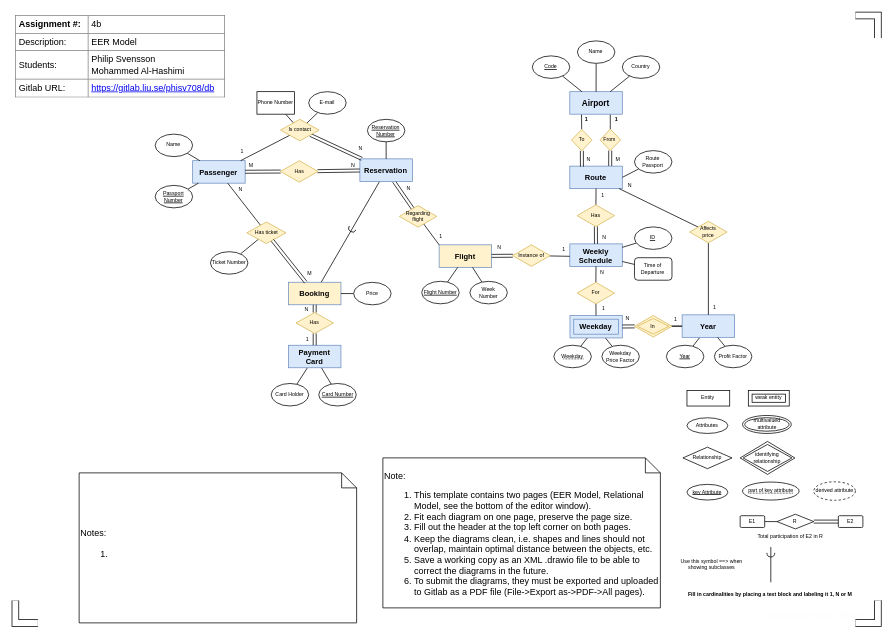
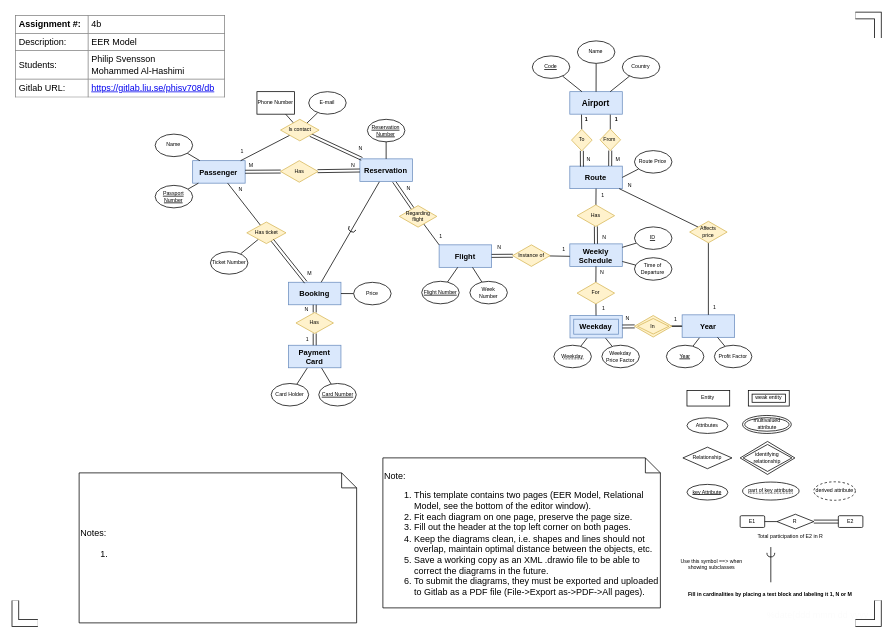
(653, 162) -> (653, 162)
(465, 256) -> (465, 256)
(653, 269) -> (653, 269)
(315, 294) -> (315, 294)
